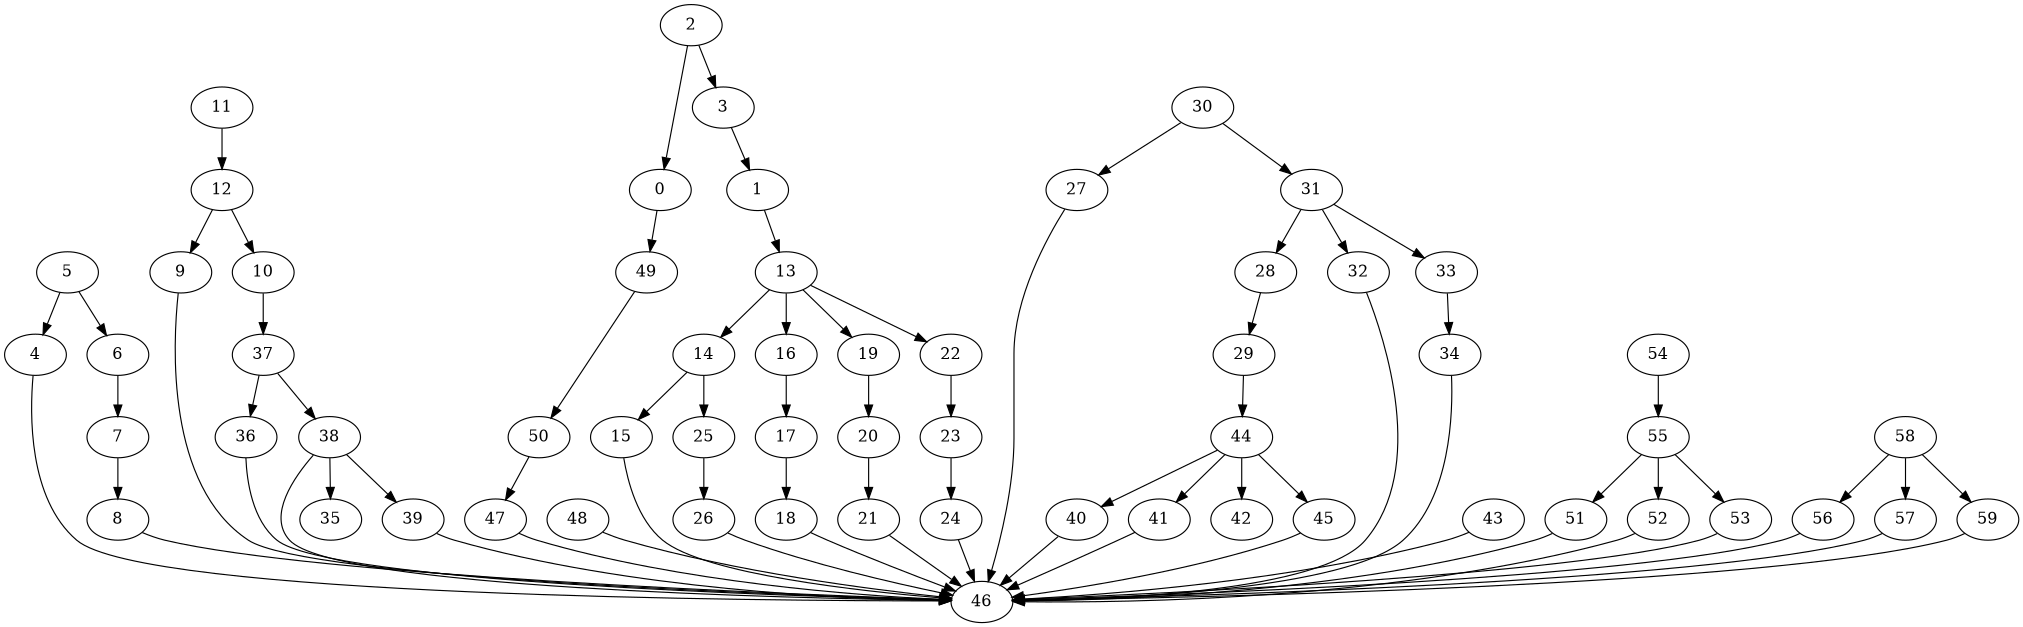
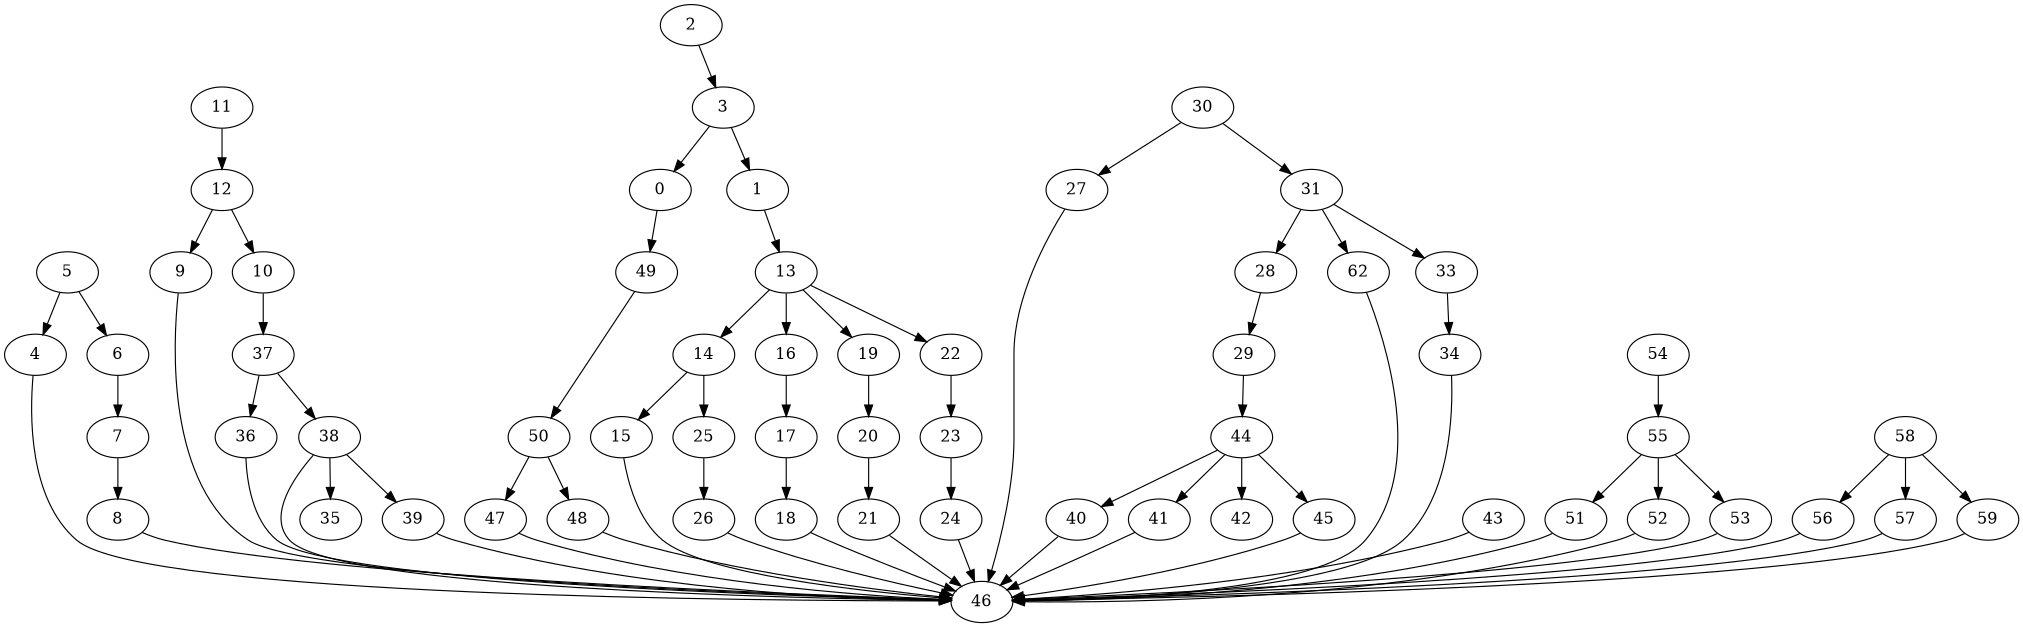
(677, 102) -> (695, 144)
(1358, 272) -> (1358, 272)
none -> (556, 473)
